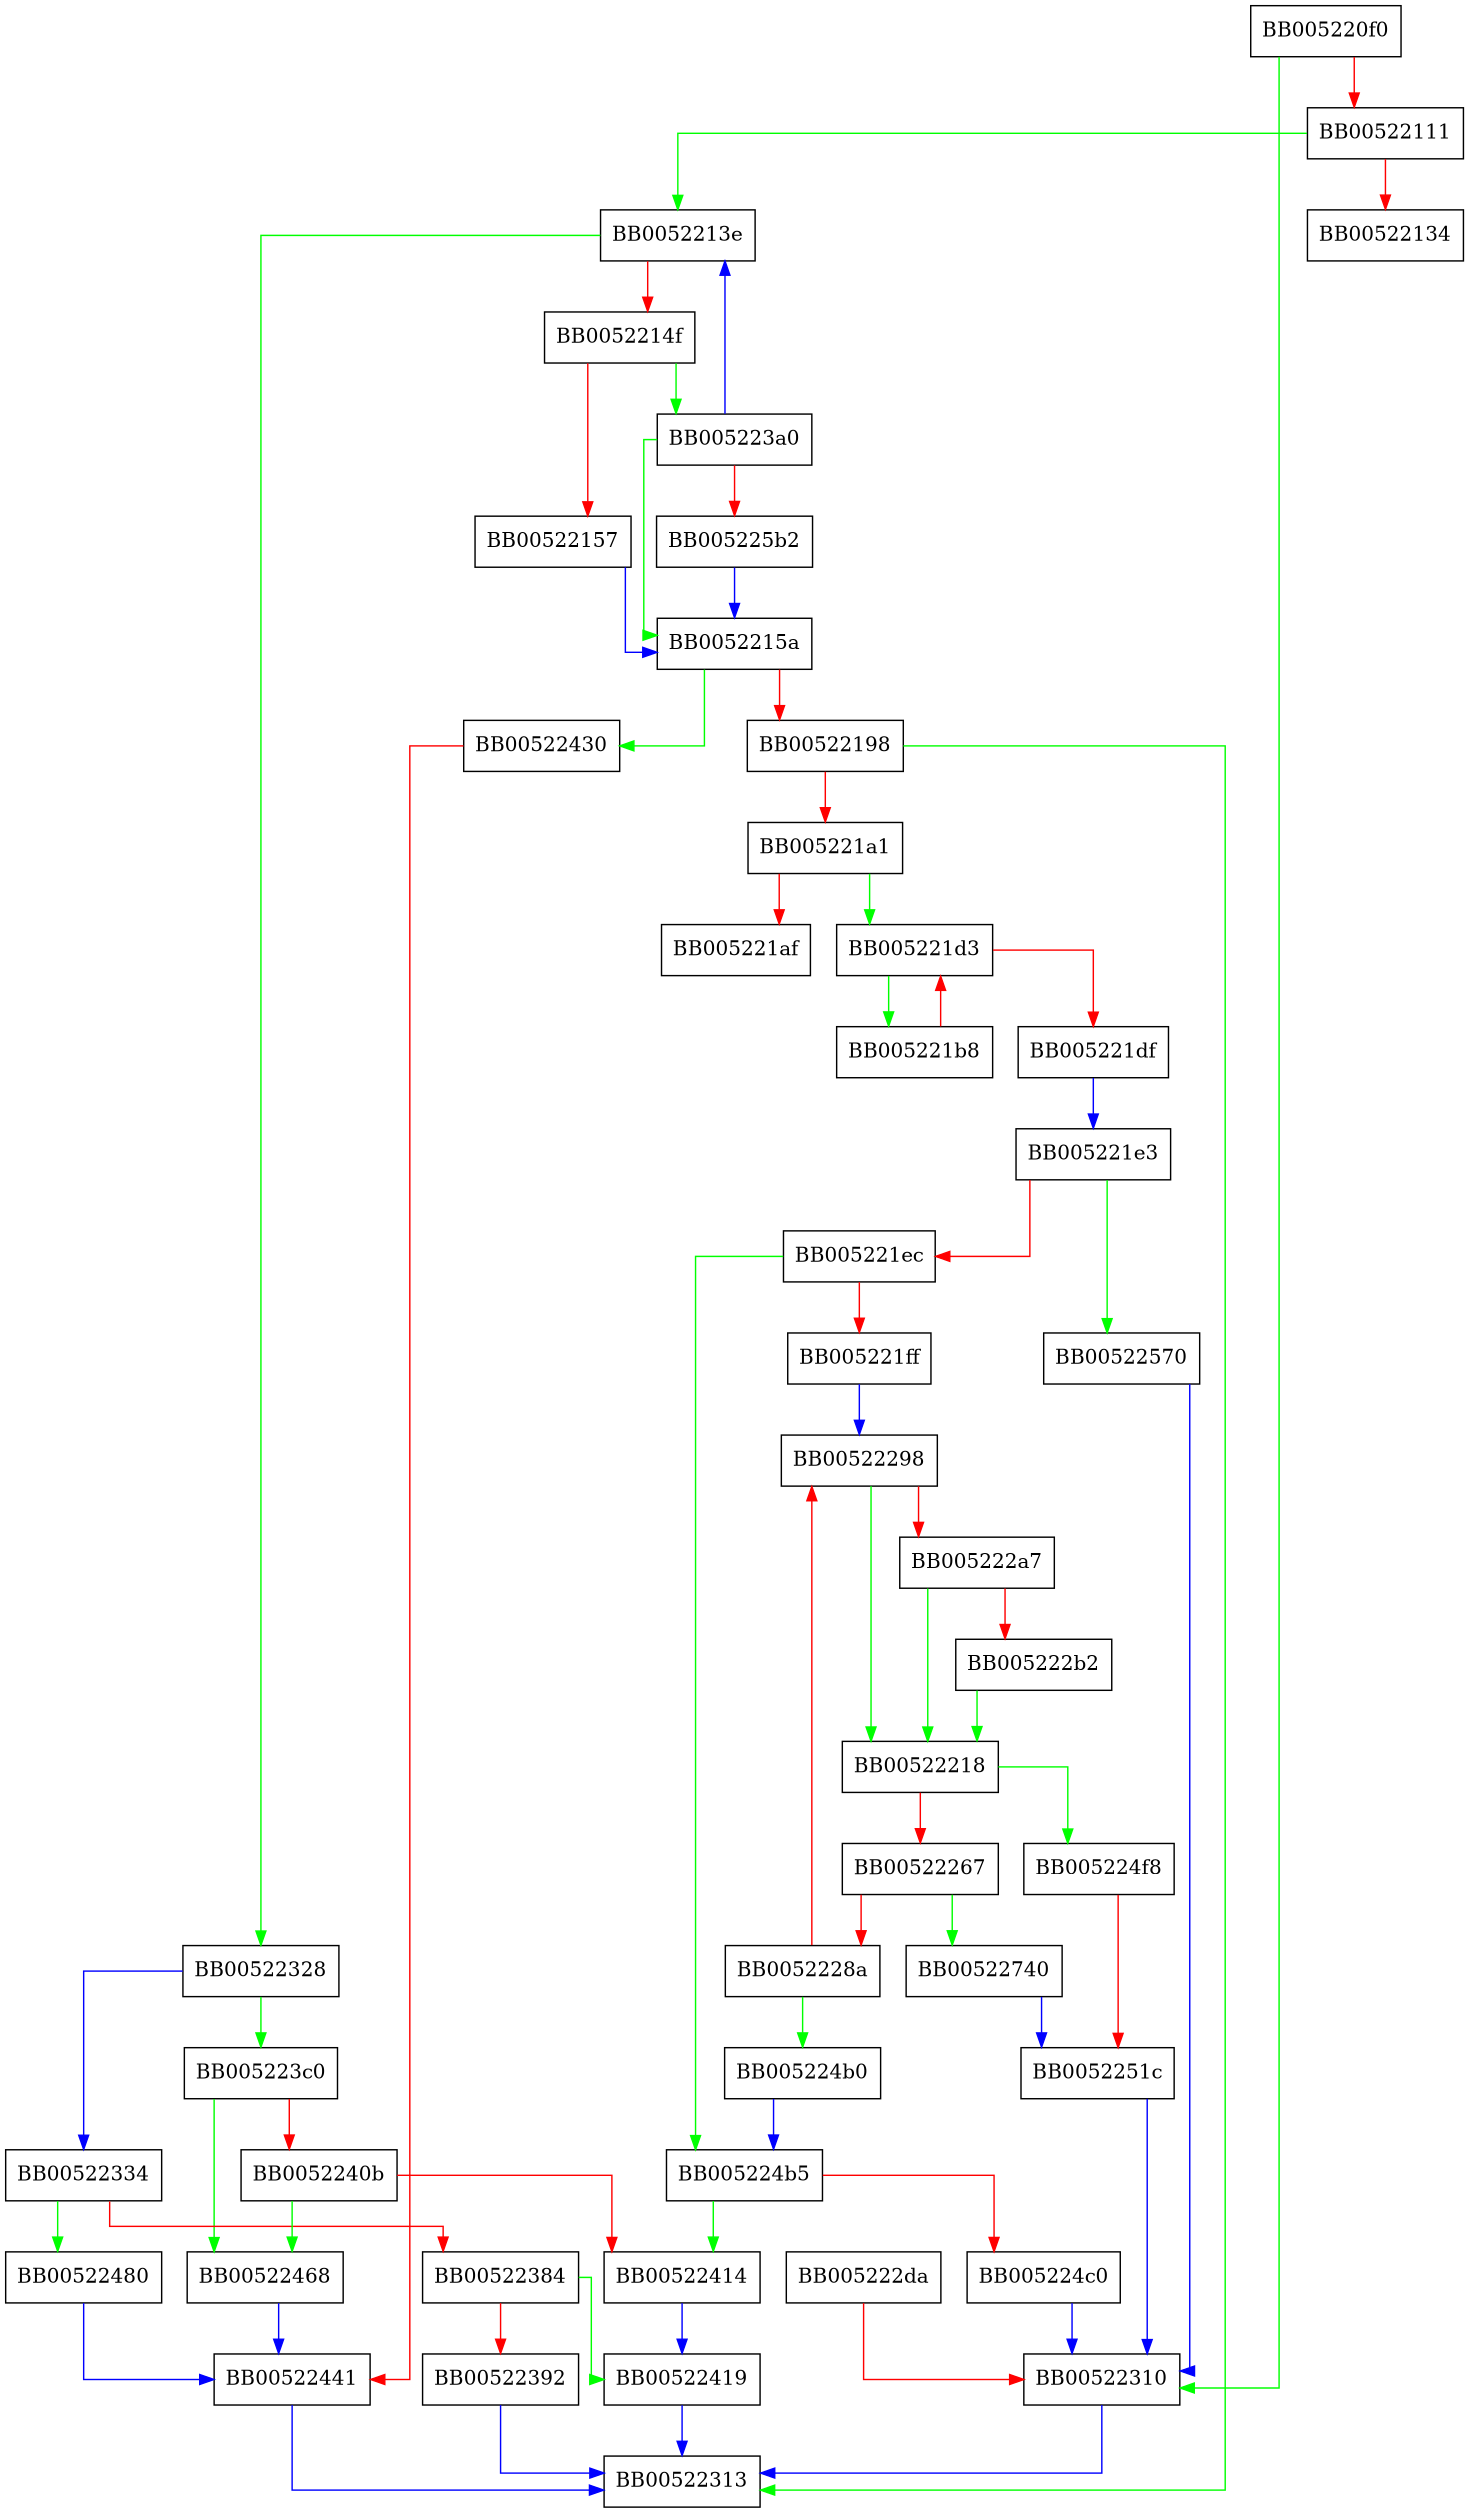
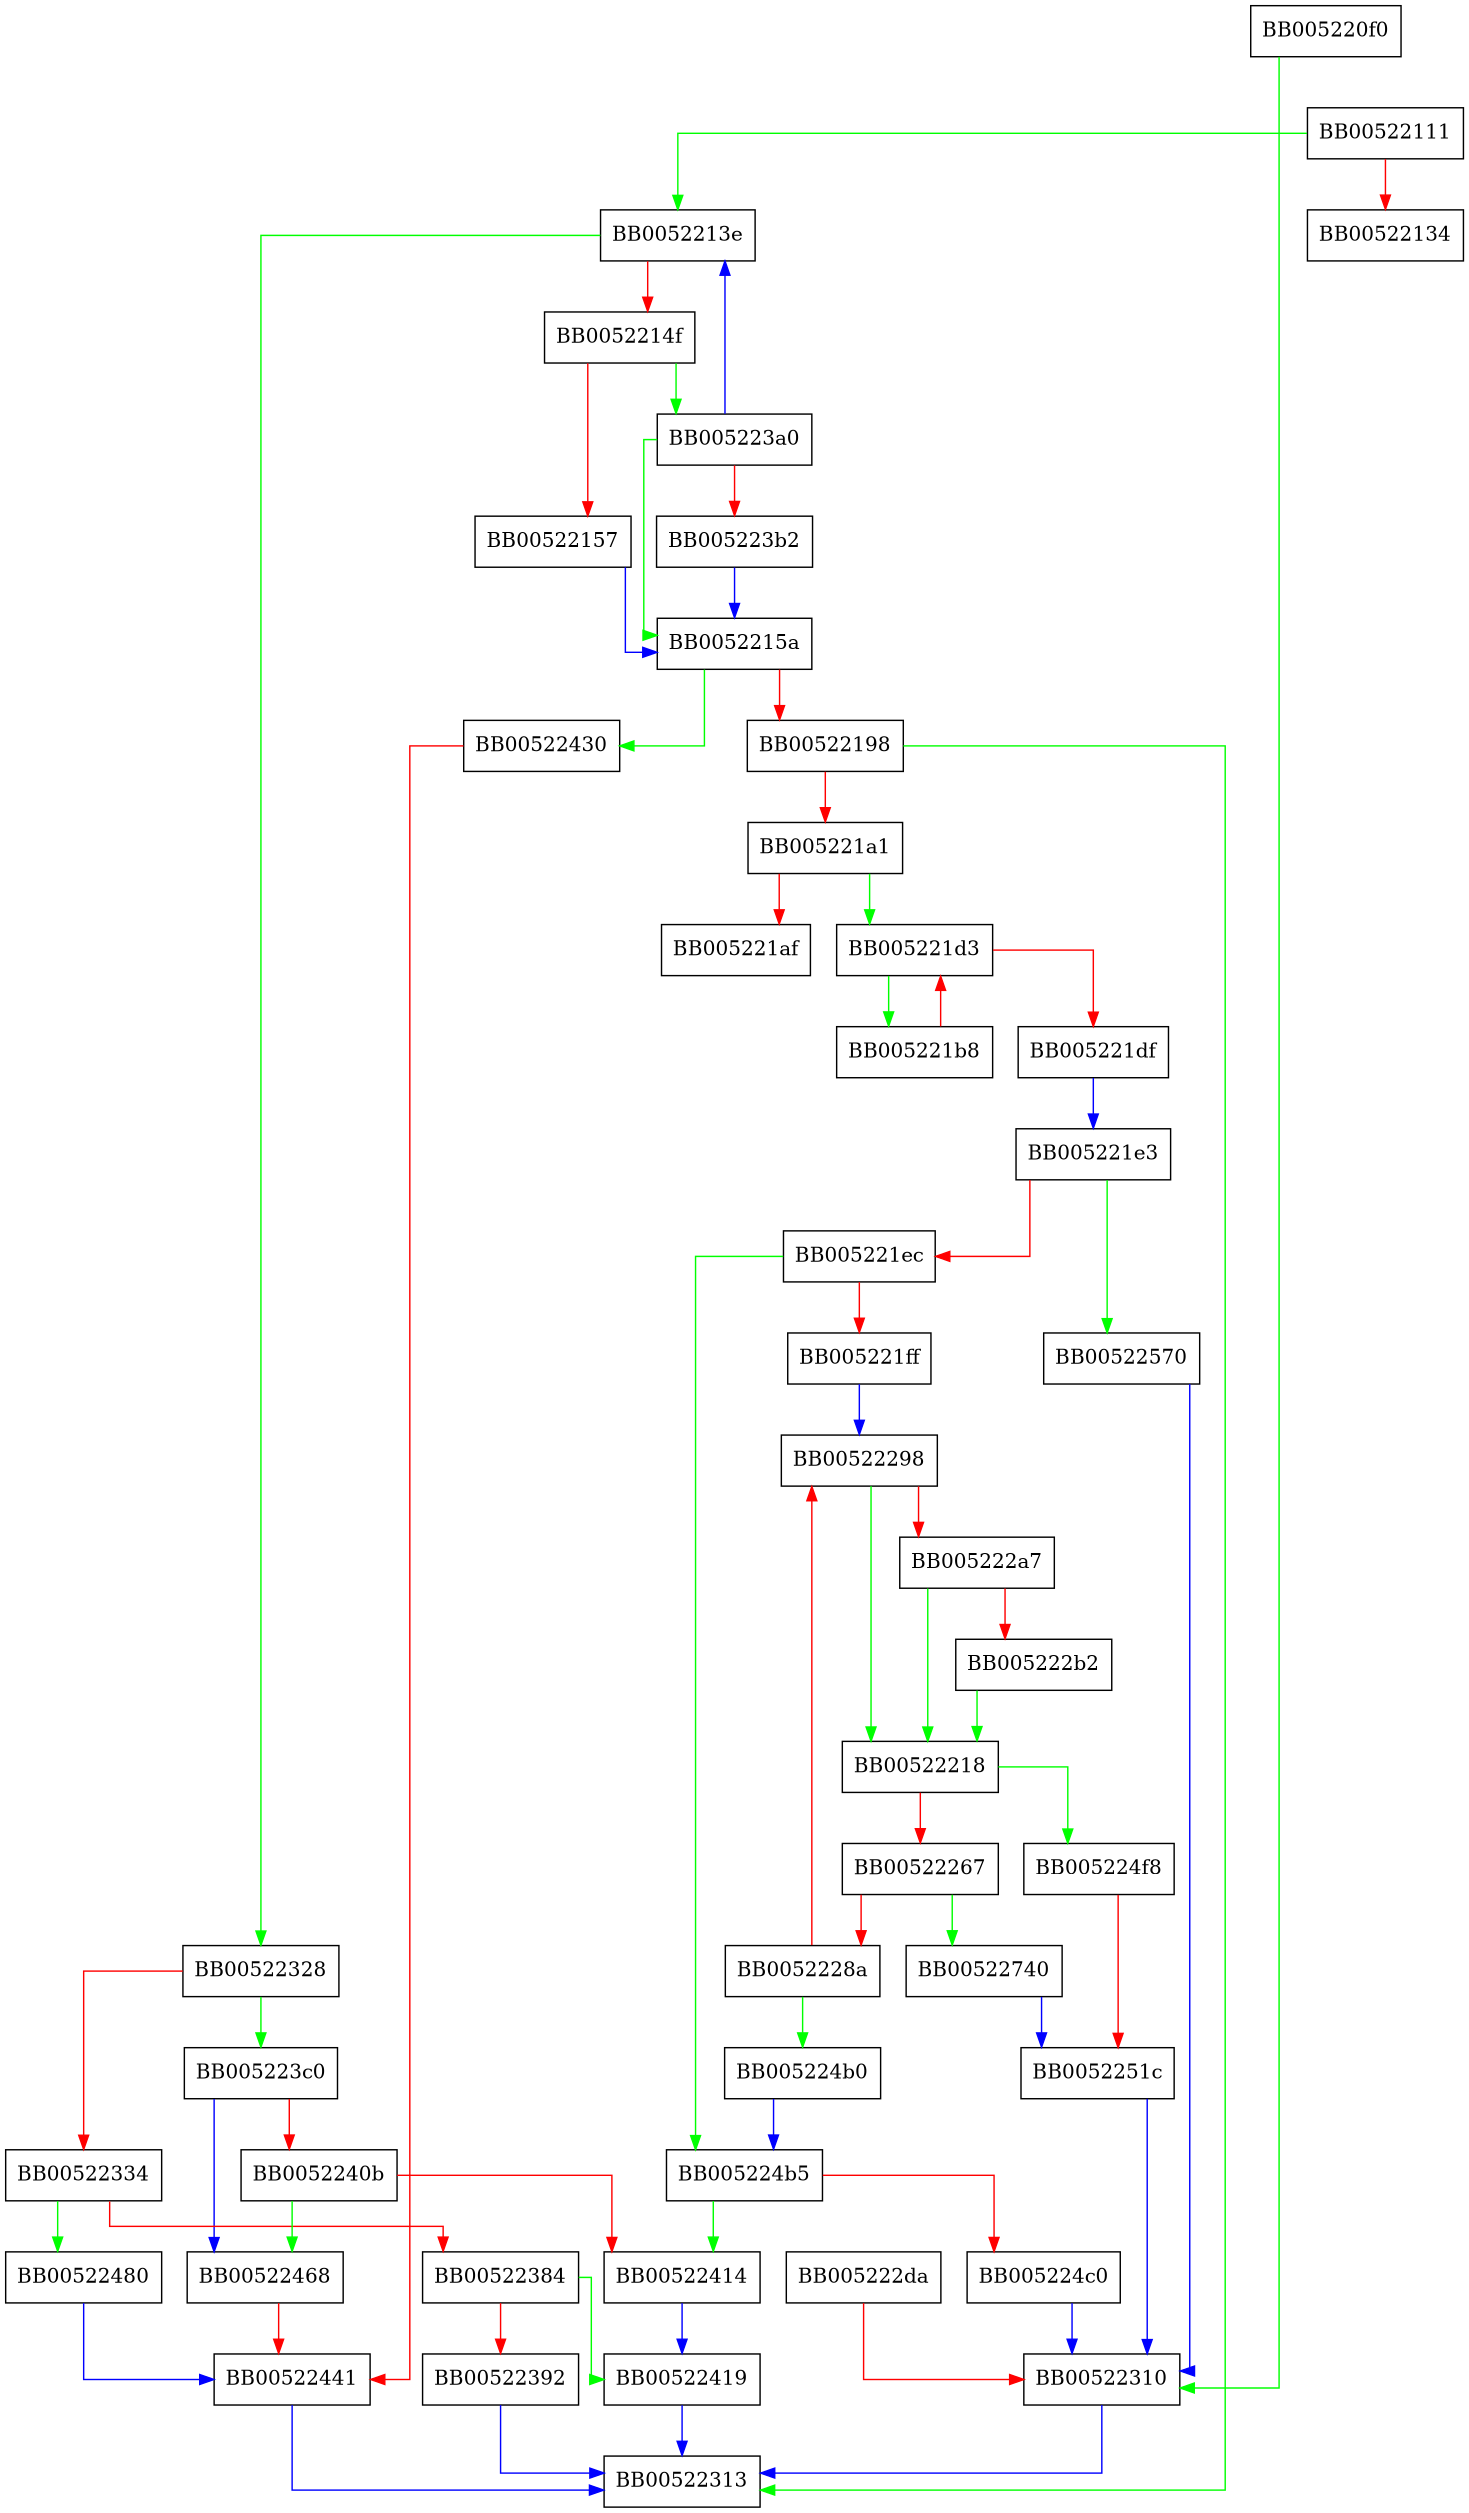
(1354, 75) -> none
(735, 542) -> (735, 542)
(84, 2004) -> (84, 2004)
(214, 2168) -> (214, 2168)
(279, 2321) -> (279, 2321)
